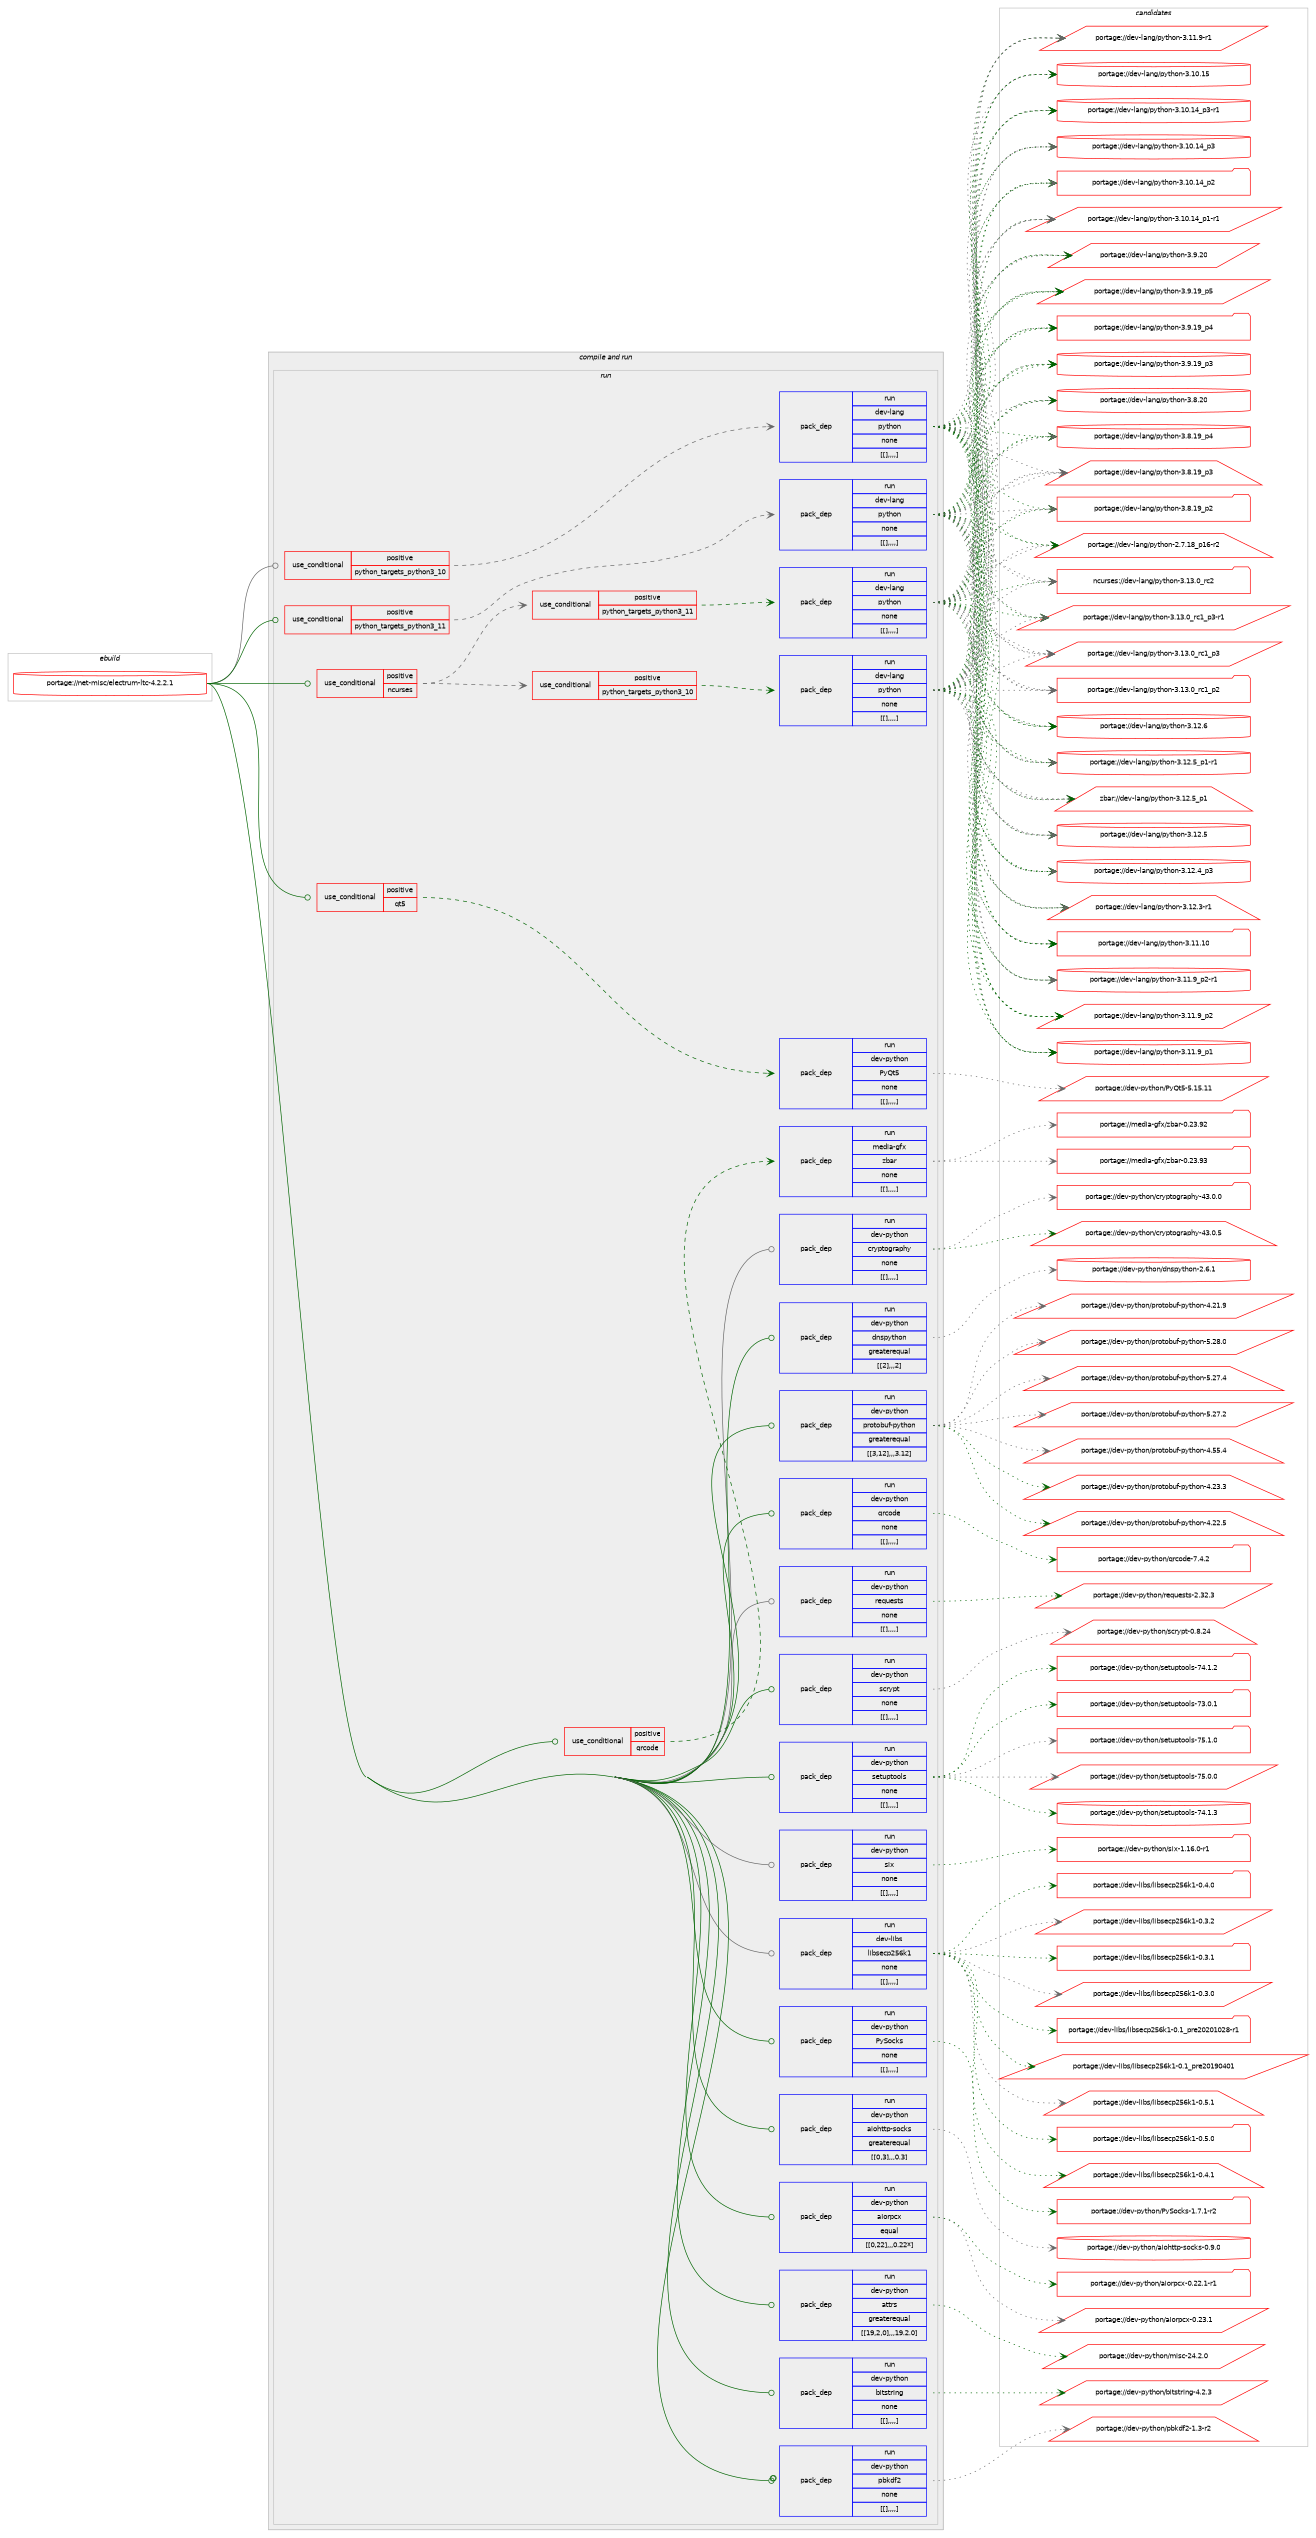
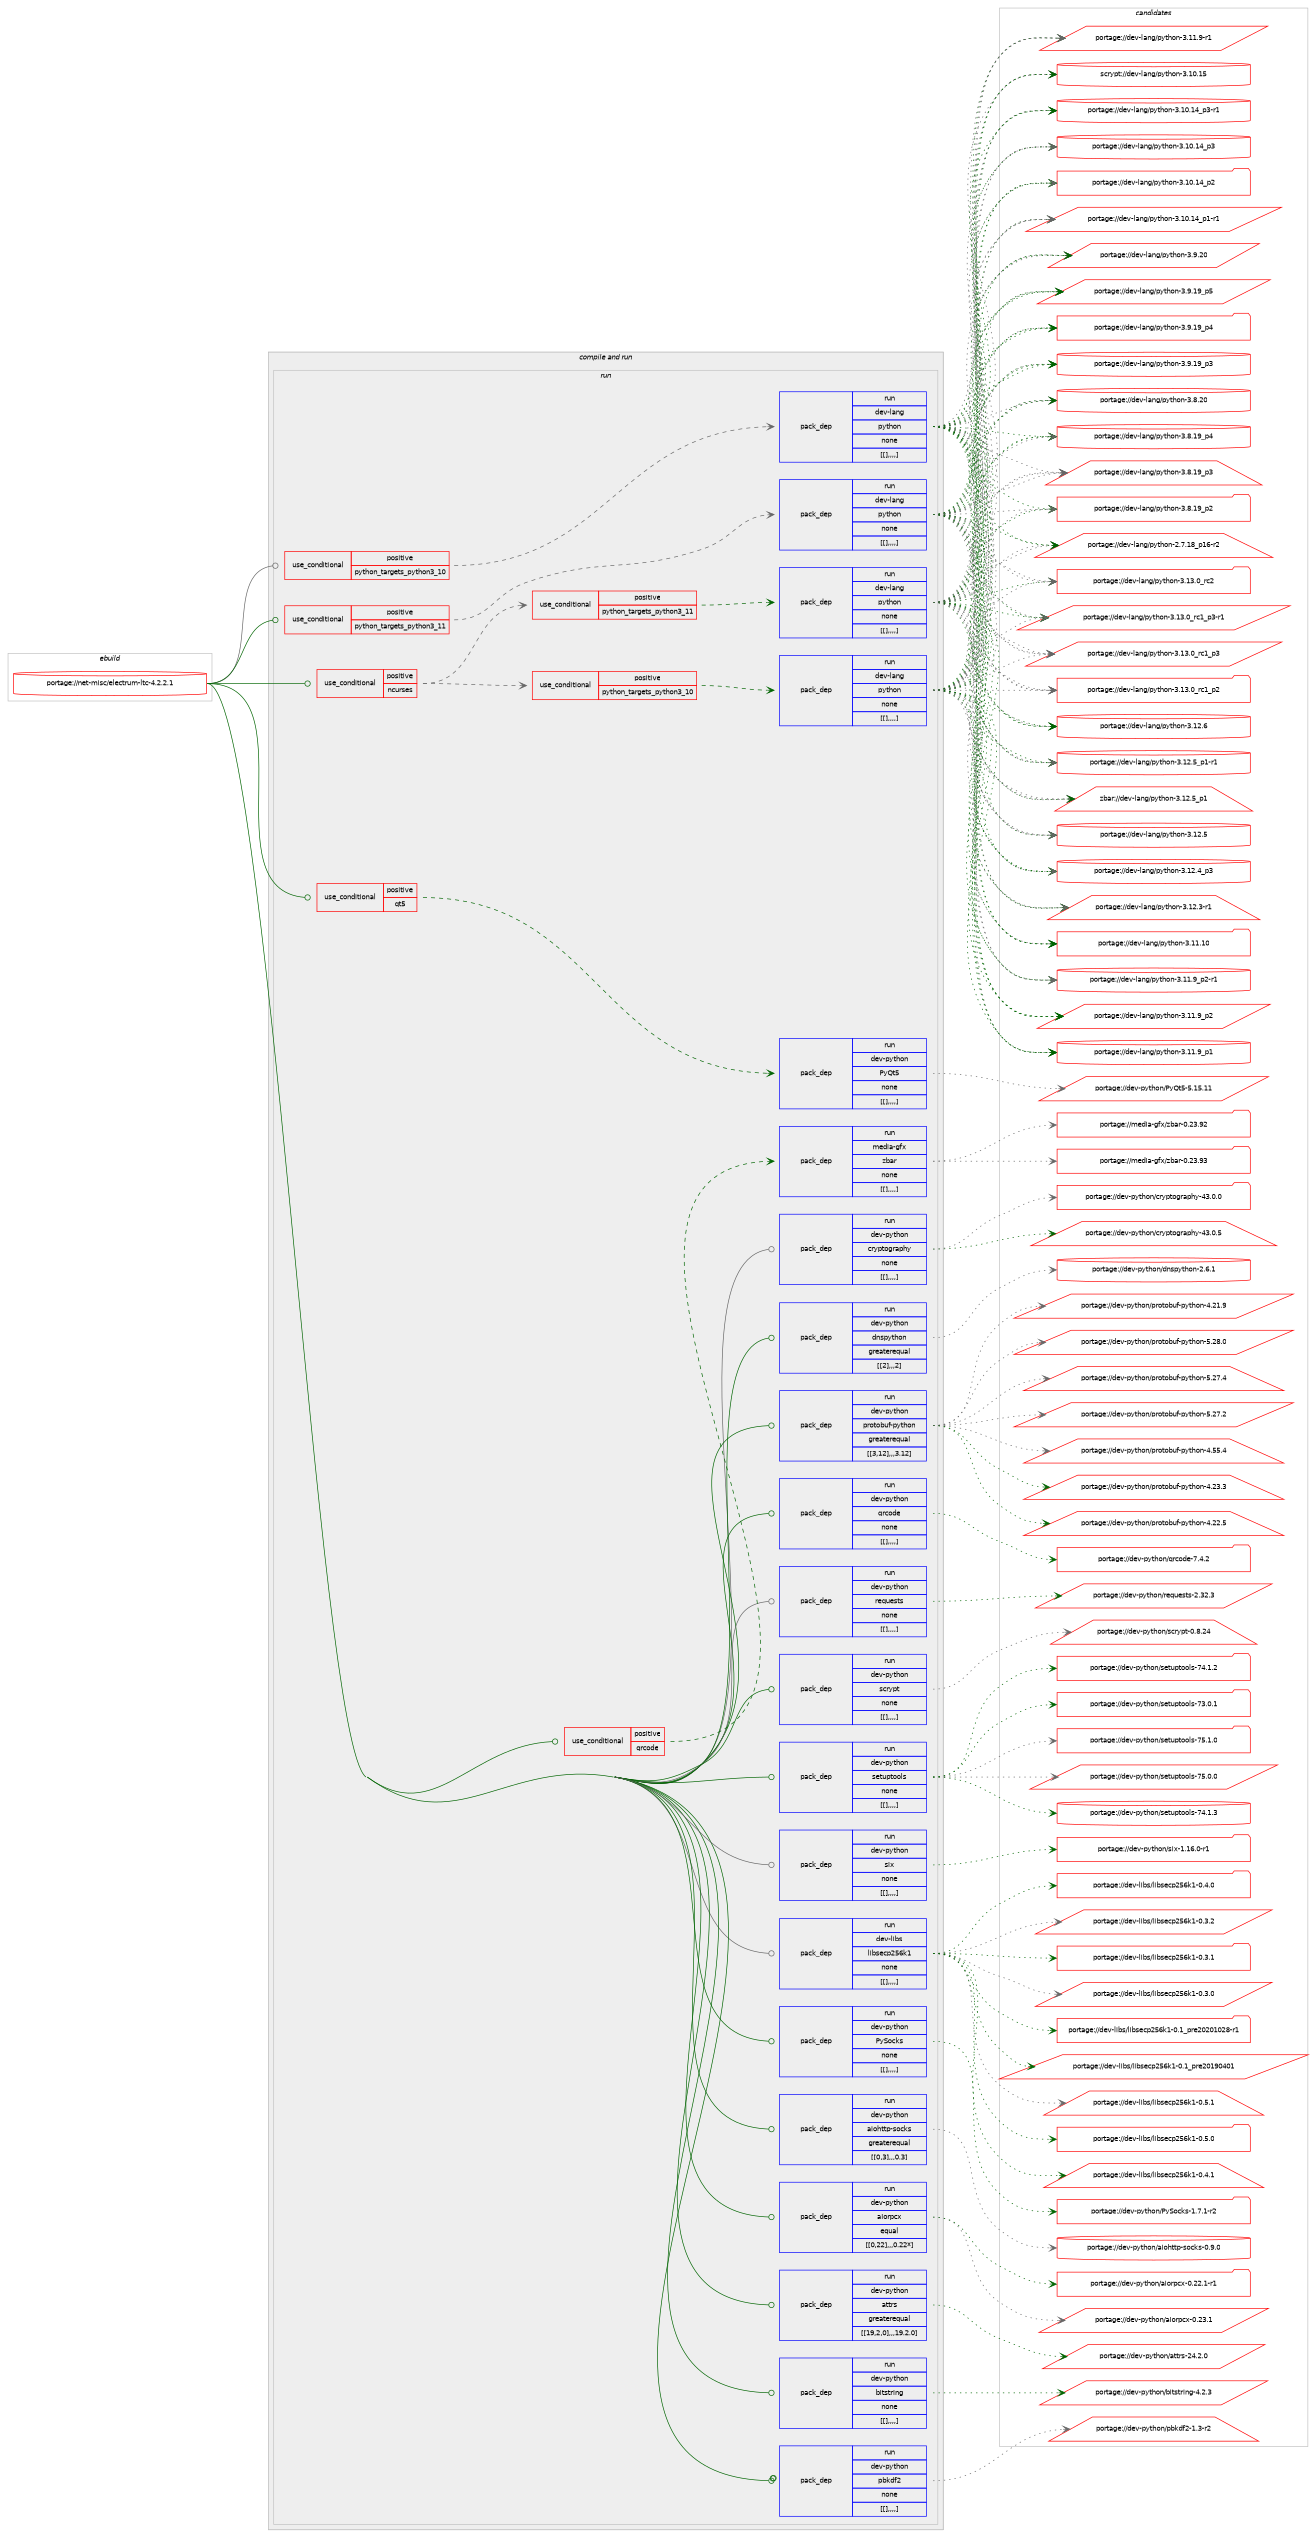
(1154, 74) -> (1154, 74)
(1154, 582) -> (1154, 582)
(1154, 2357) -> (1154, 2357)
